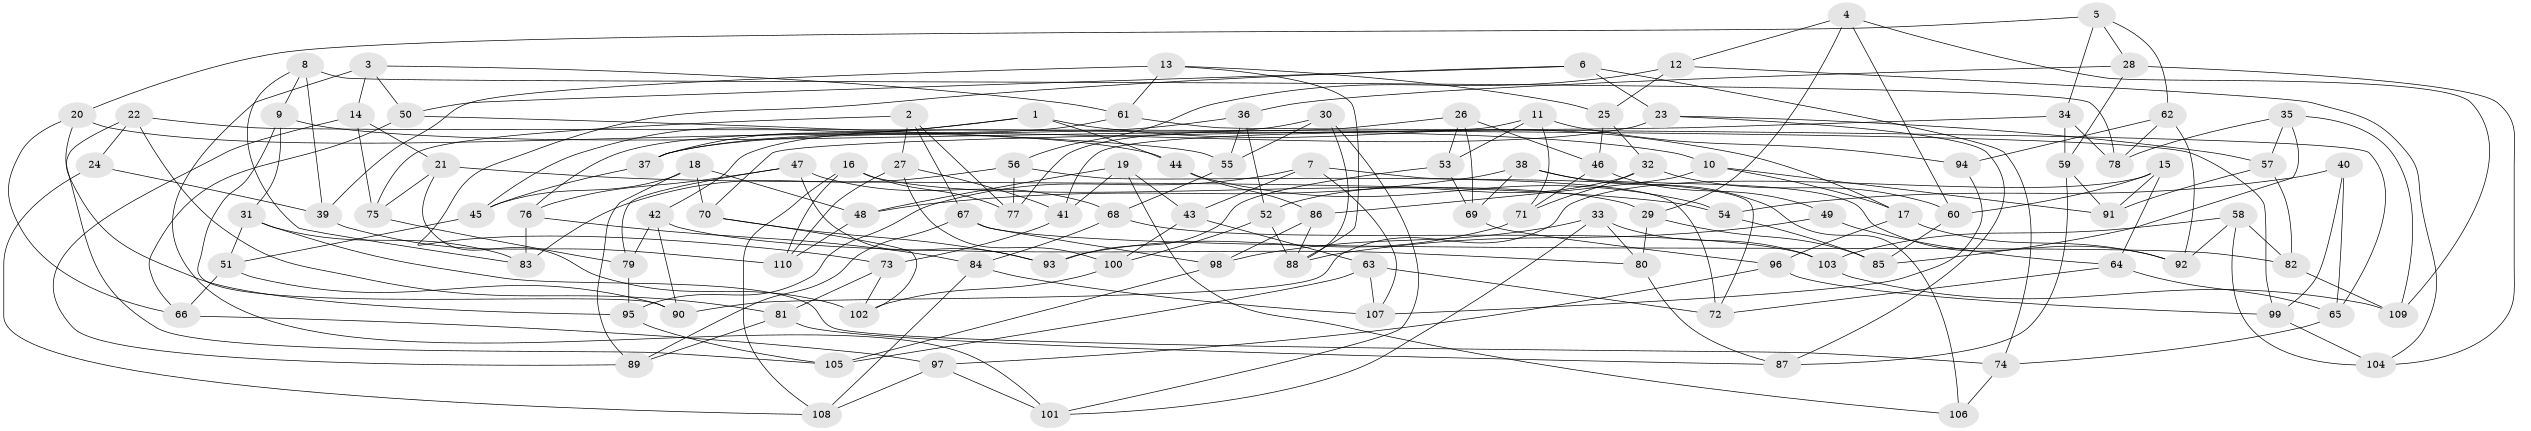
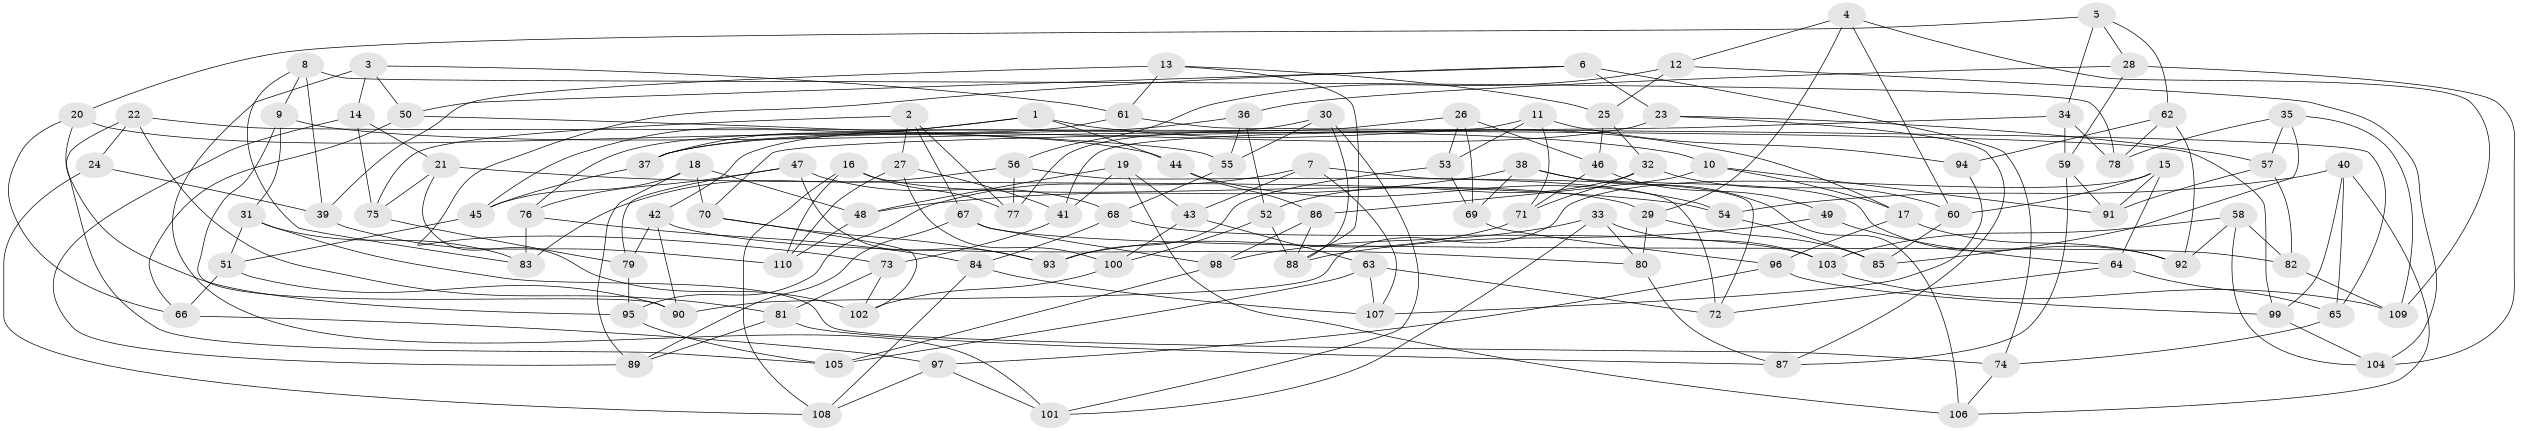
none -> (2307, 396)
